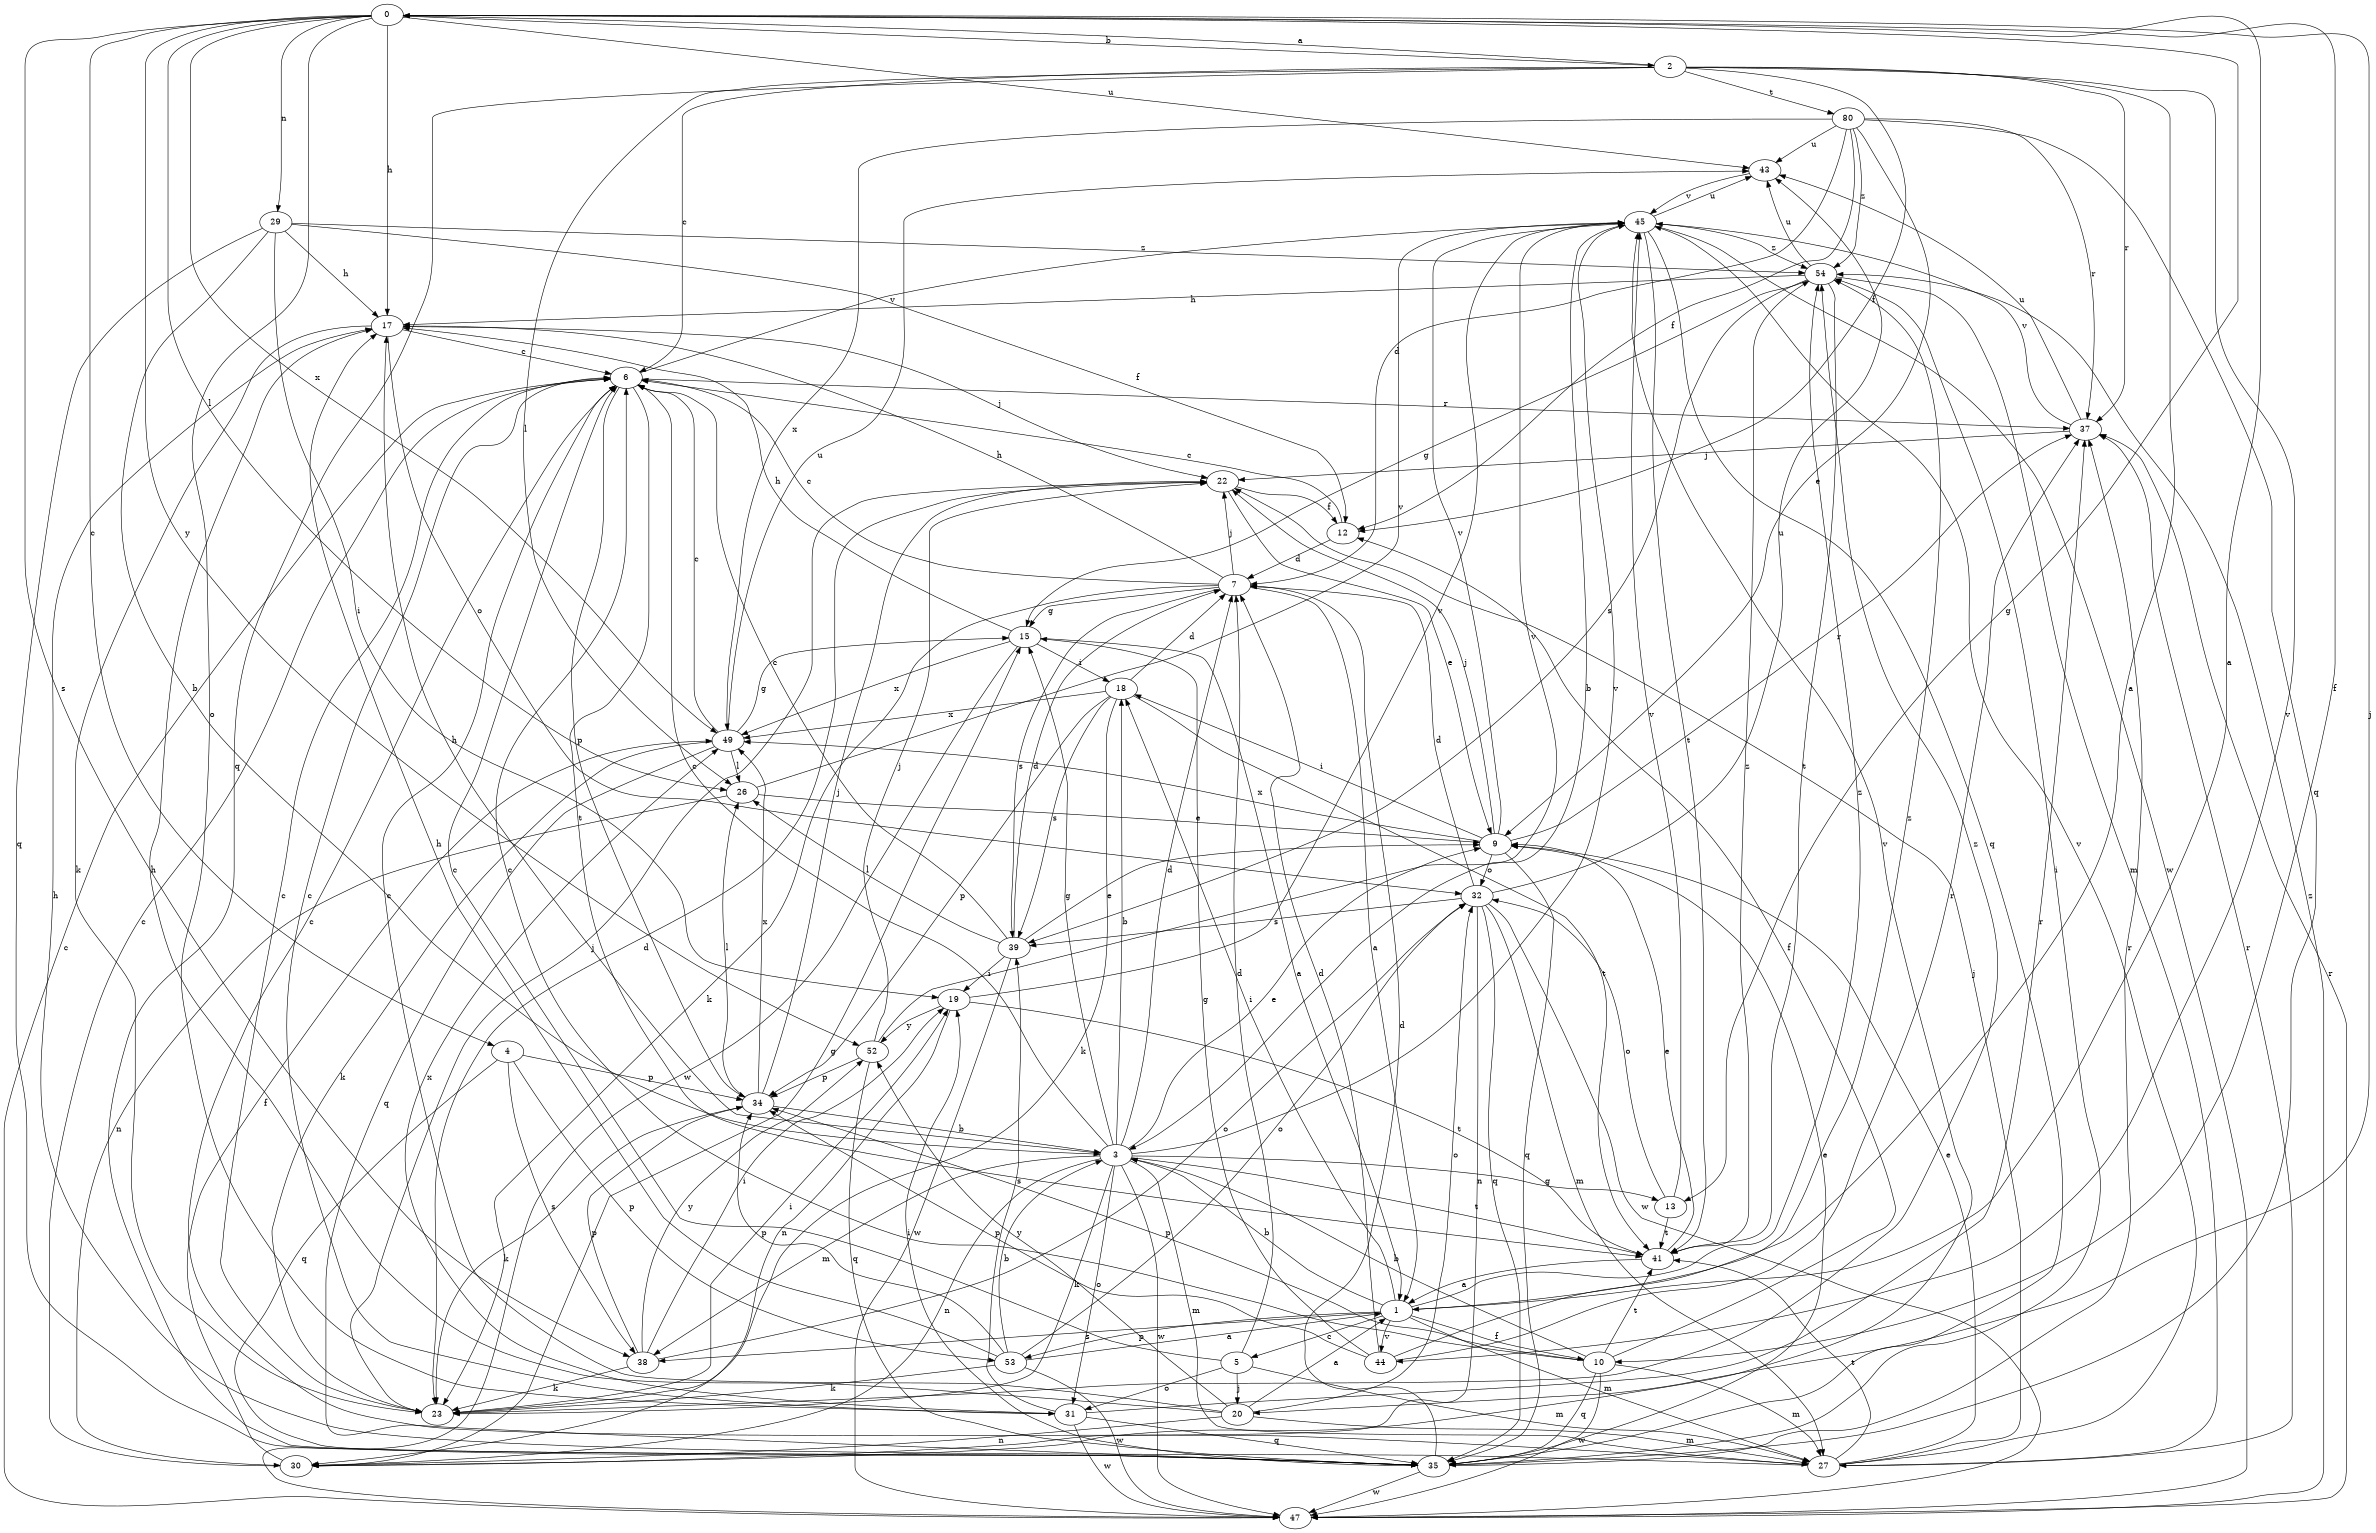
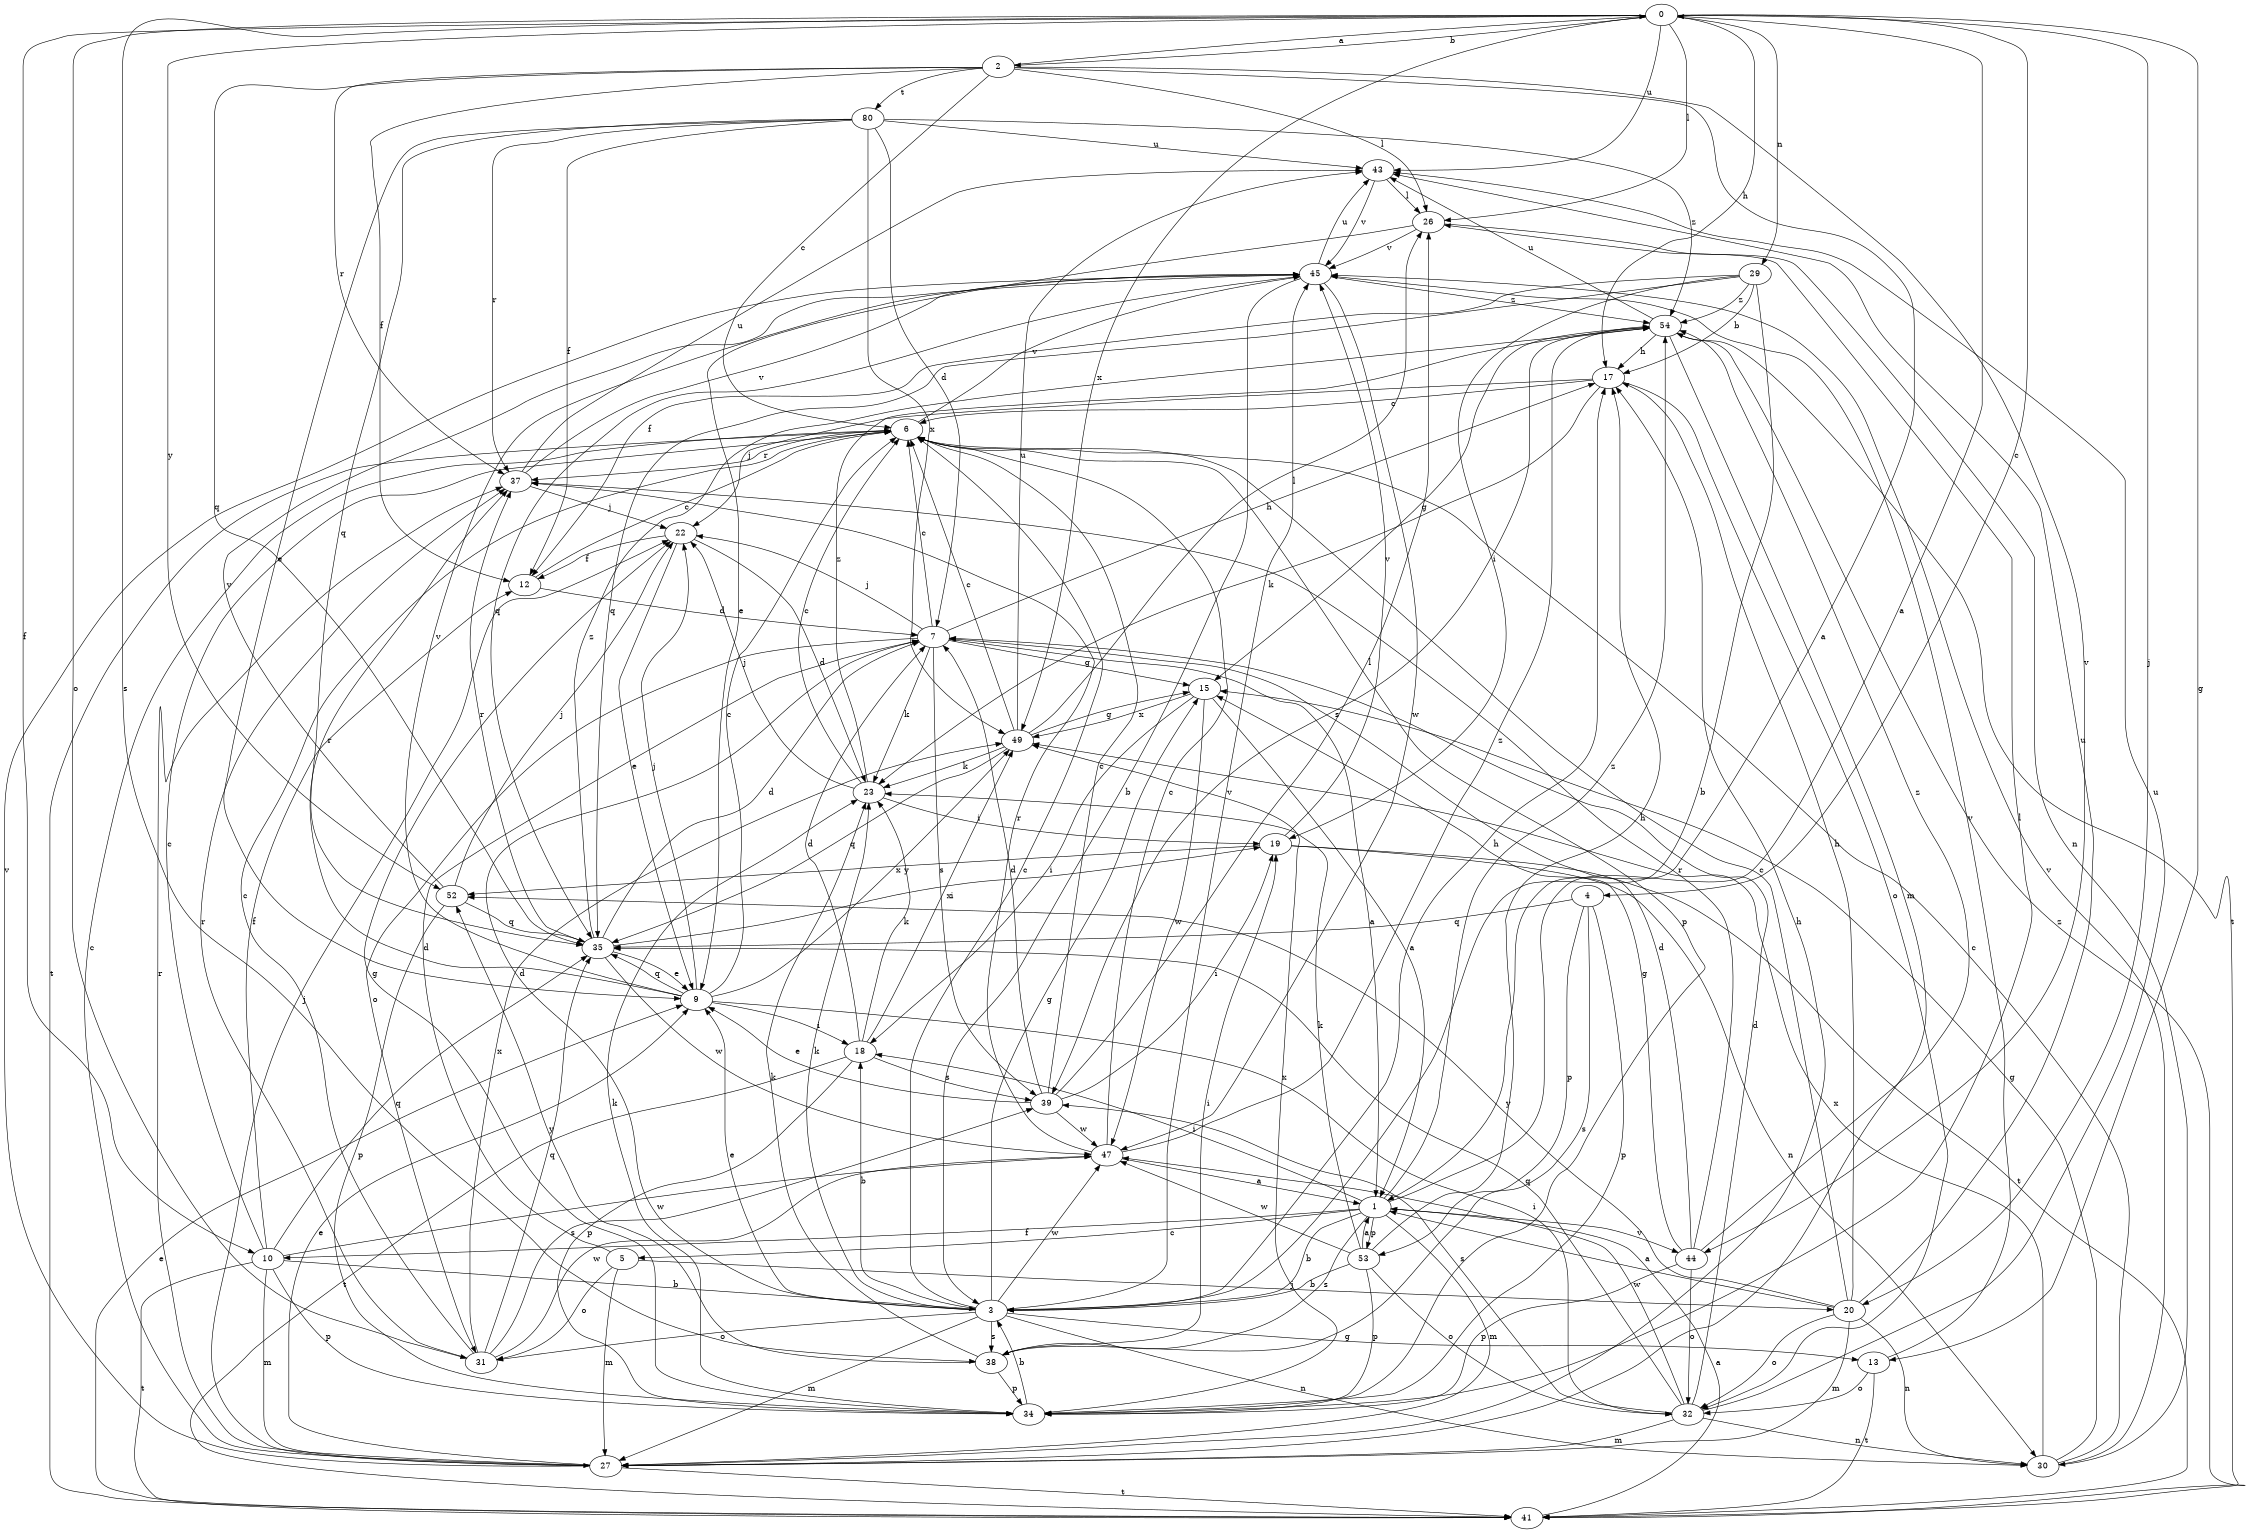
none -> (1401, 194)
(346, 274) -> (1737, 326)
(756, 430) -> none
none -> (2050, 561)
(1686, 746) -> none
(839, 792) -> (375, 974)
none -> (449, 854)
(1490, 870) -> (1534, 1207)
(2057, 870) -> (592, 637)
(266, 1103) -> (1837, 1103)
(621, 1129) -> (728, 698)
none -> (1238, 1181)
(1386, 1199) -> none
(1086, 1231) -> (1690, 1337)
(826, 1259) -> (994, 1337)
